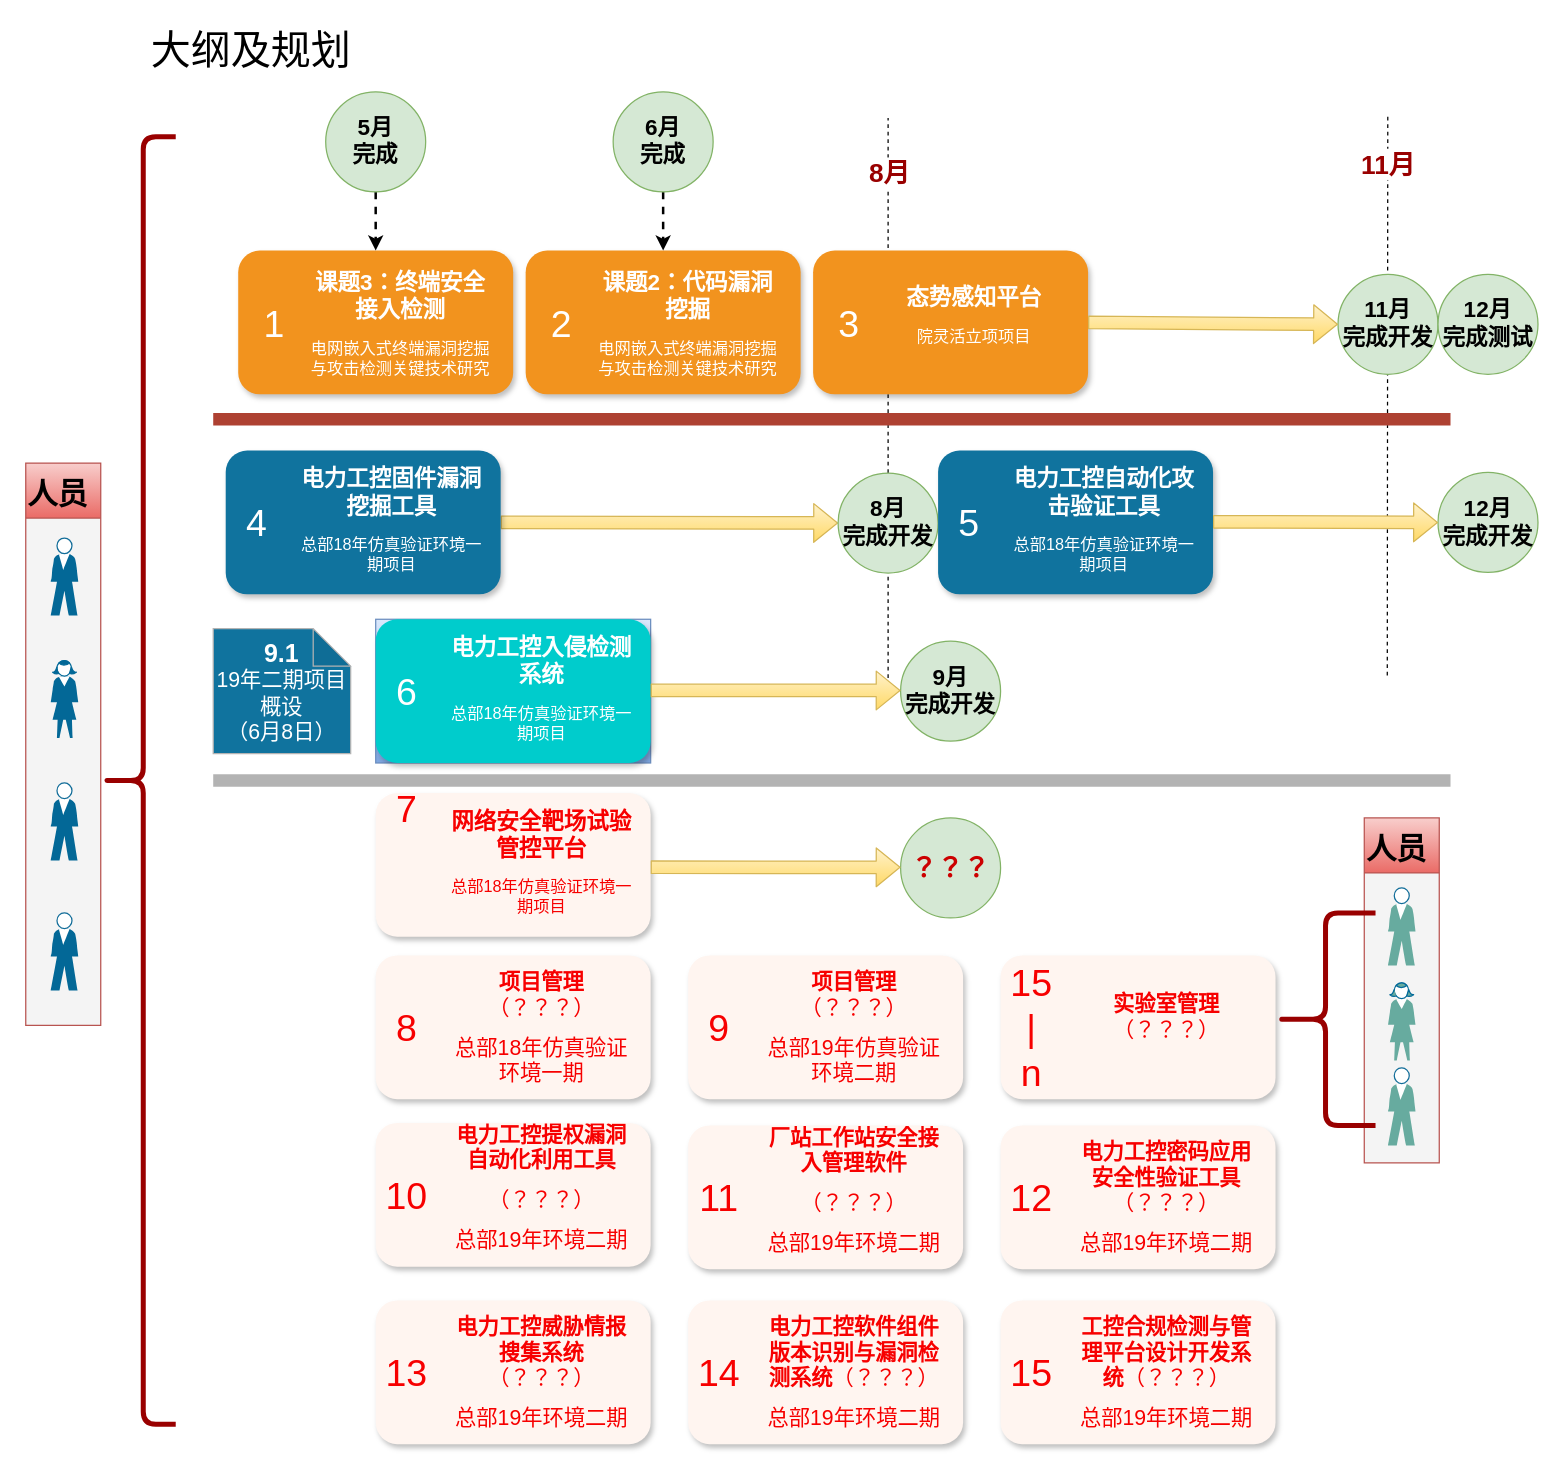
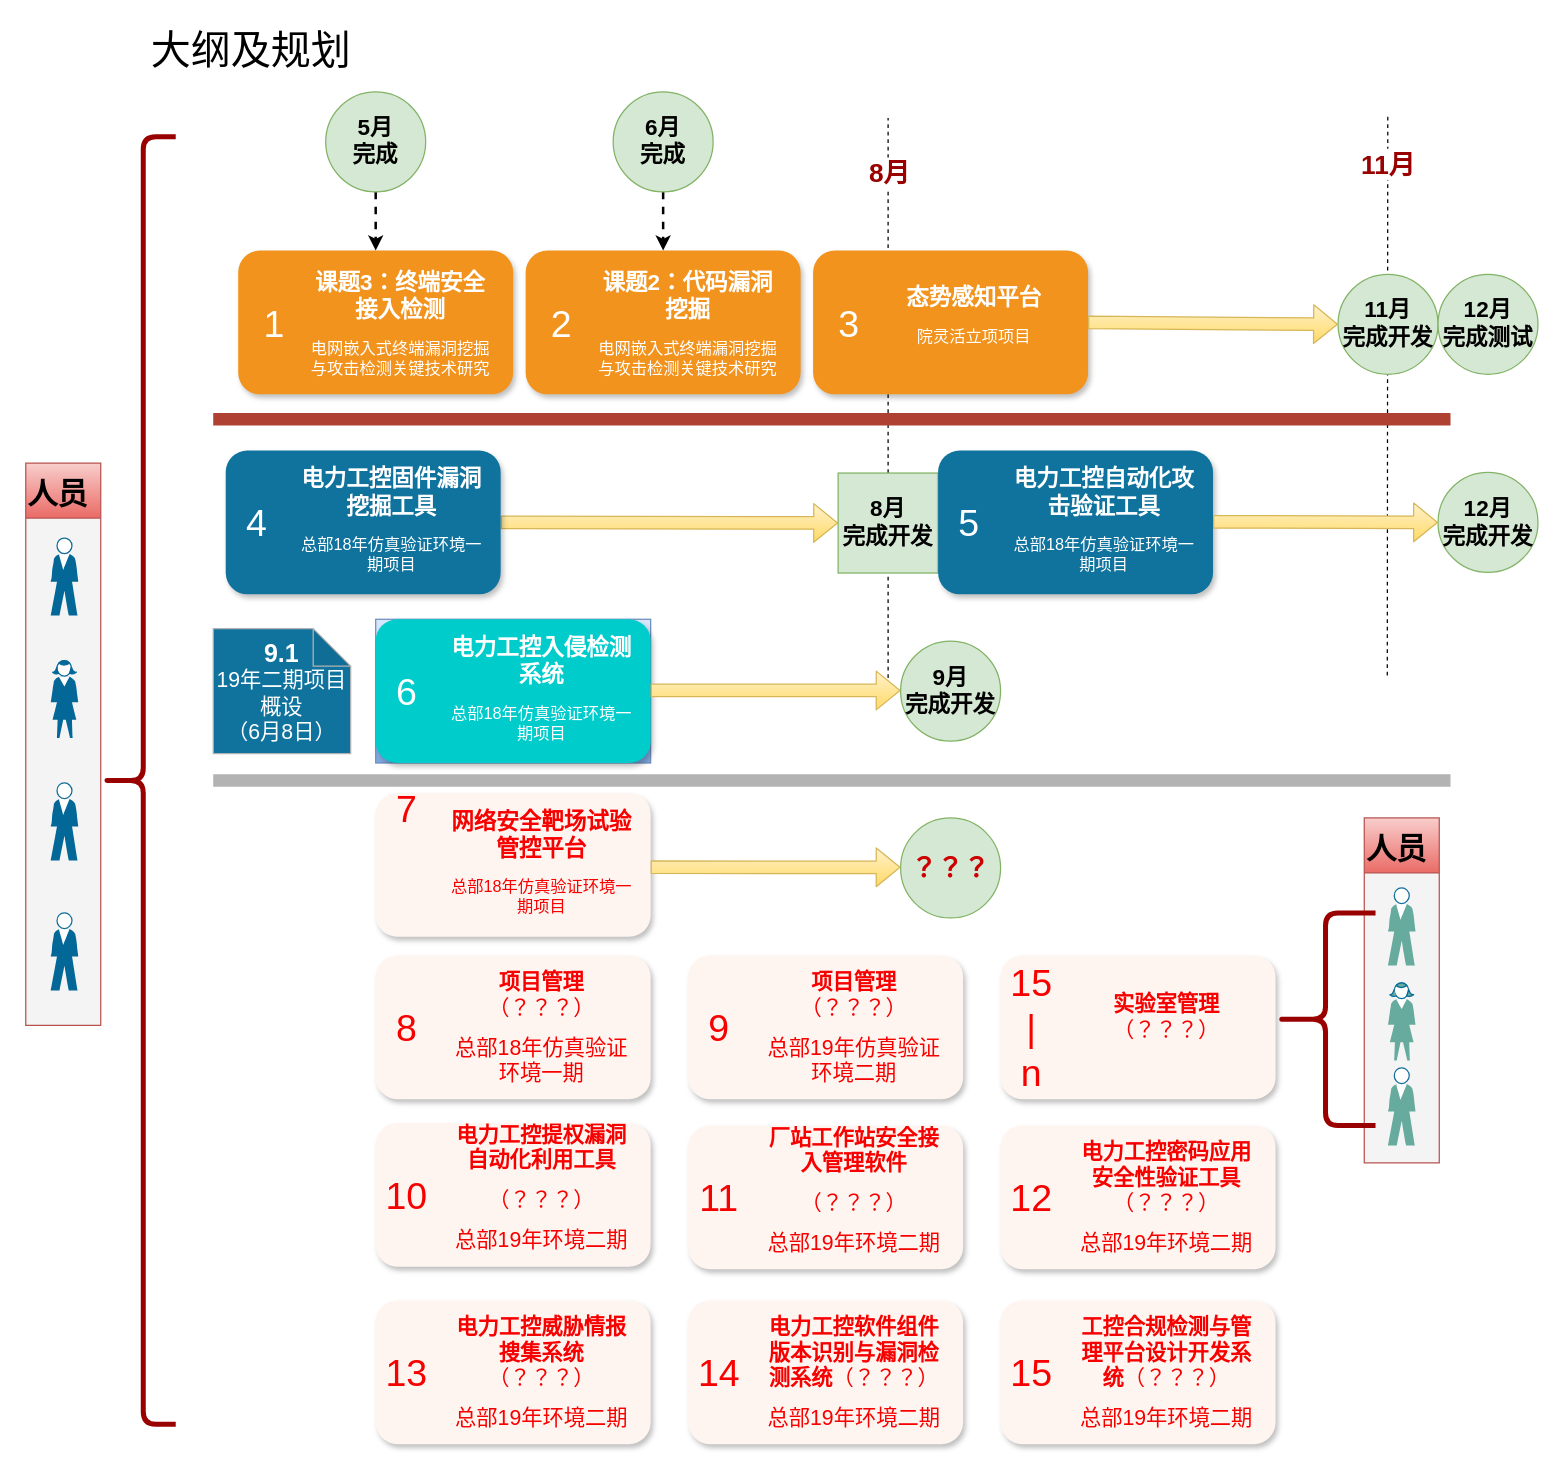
(888, 523) -> (888, 523)
